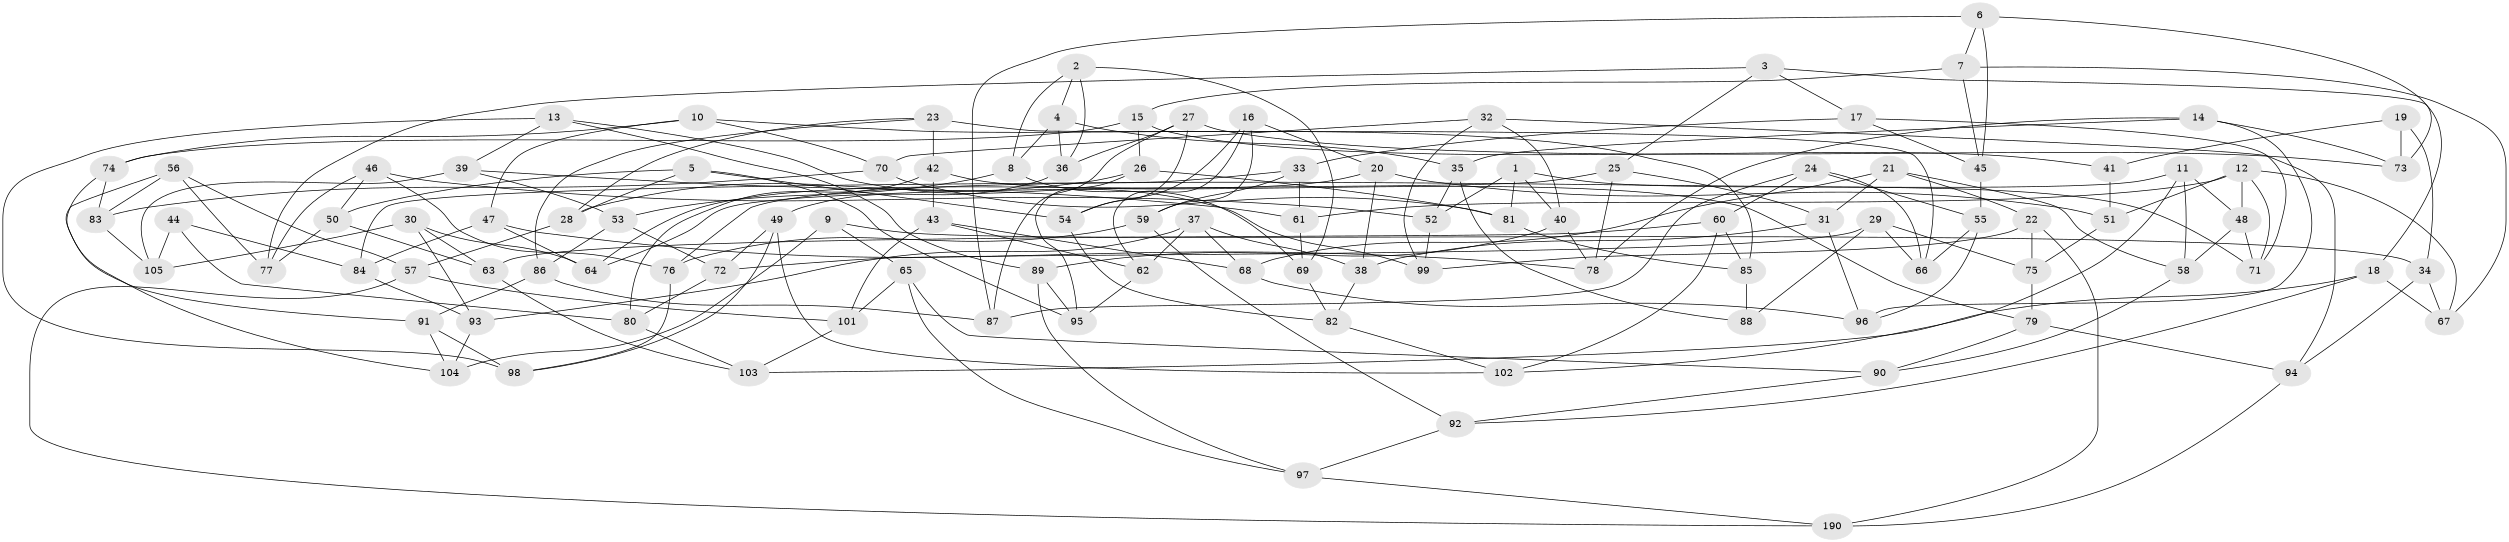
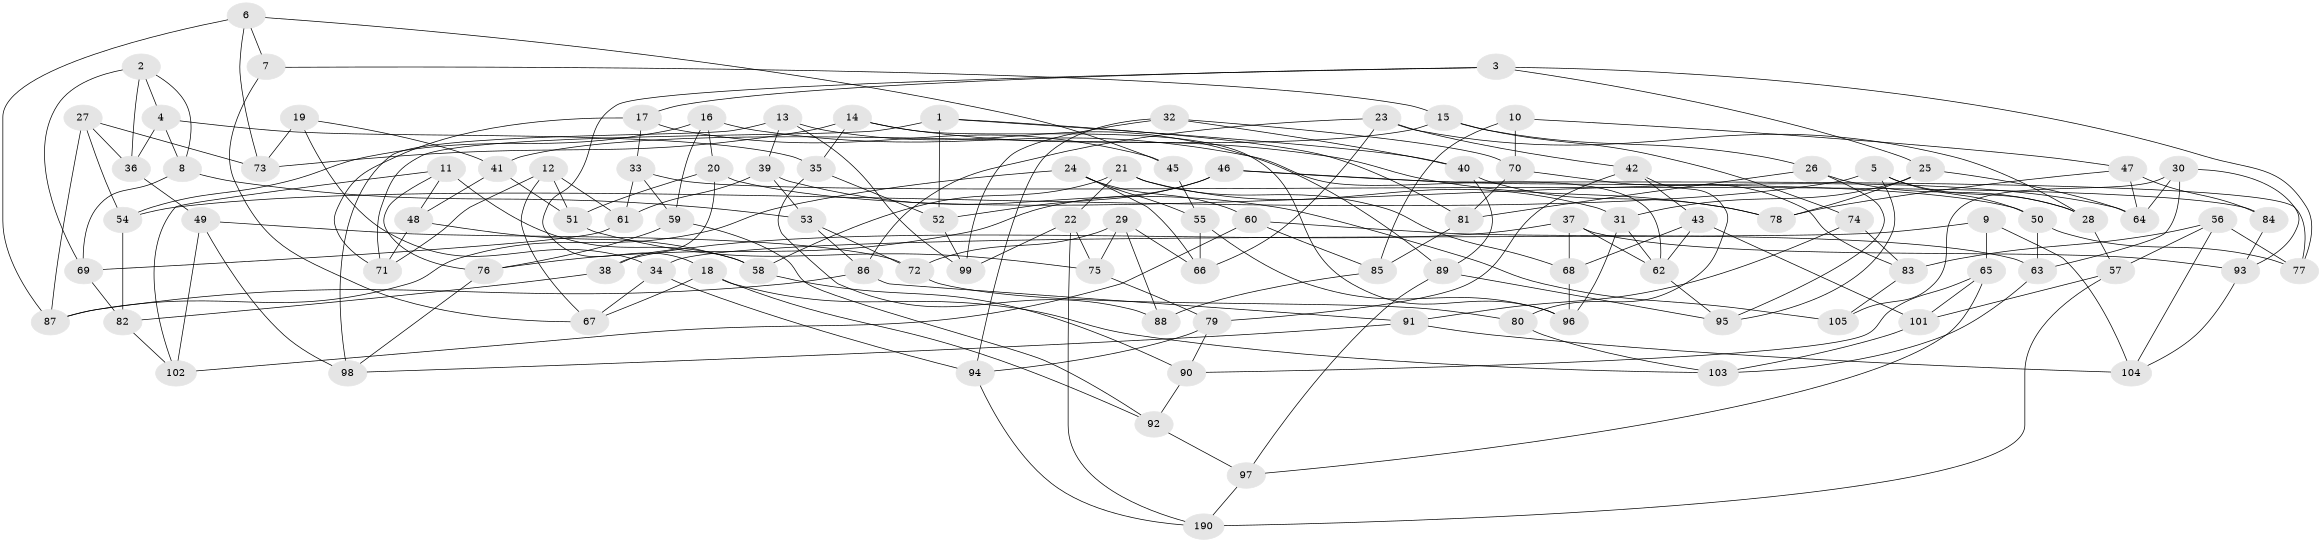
(1971, 118) -> none
(402, 136) -> none
(2242, 195) -> (464, 189)
(174, 220) -> none
(1591, 241) -> (1641, 248)
